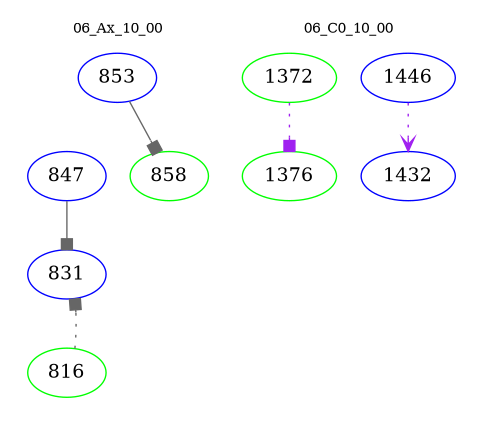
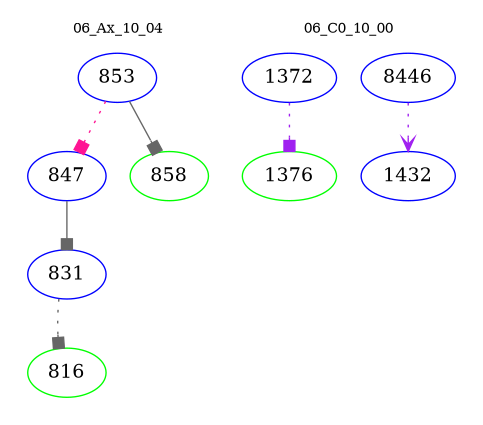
(118, 29) -> (118, 29)
(289, 78) -> (289, 78)
(408, 78) -> (408, 78)
none -> (96, 121)
(76, 331) -> (58, 317)
